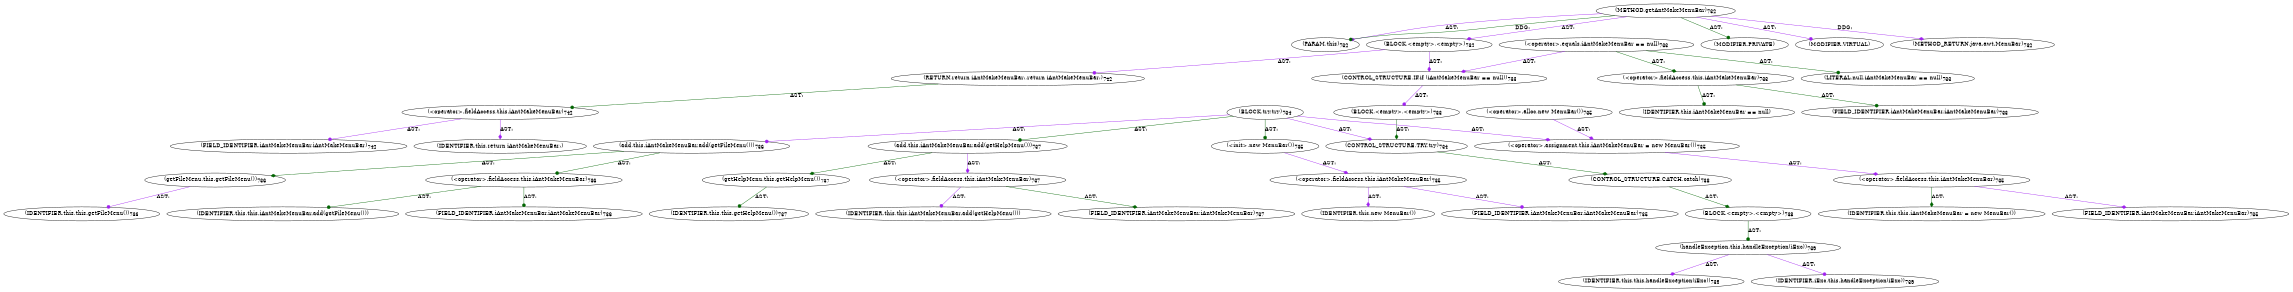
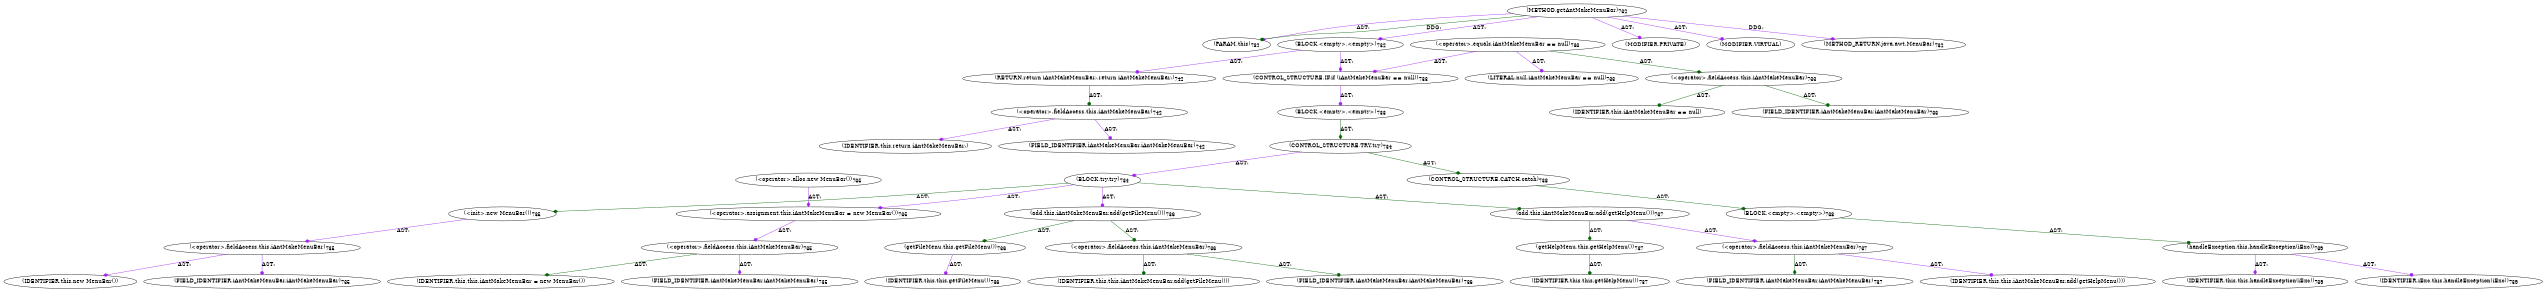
(1704, 27) -> (1615, 27)
(1741, 62) -> (1528, 61)
(1265, 128) -> (813, 200)
(1327, 128) -> (1219, 164)
